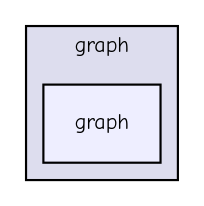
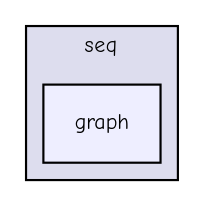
(102, 47) -> (102, 47)
